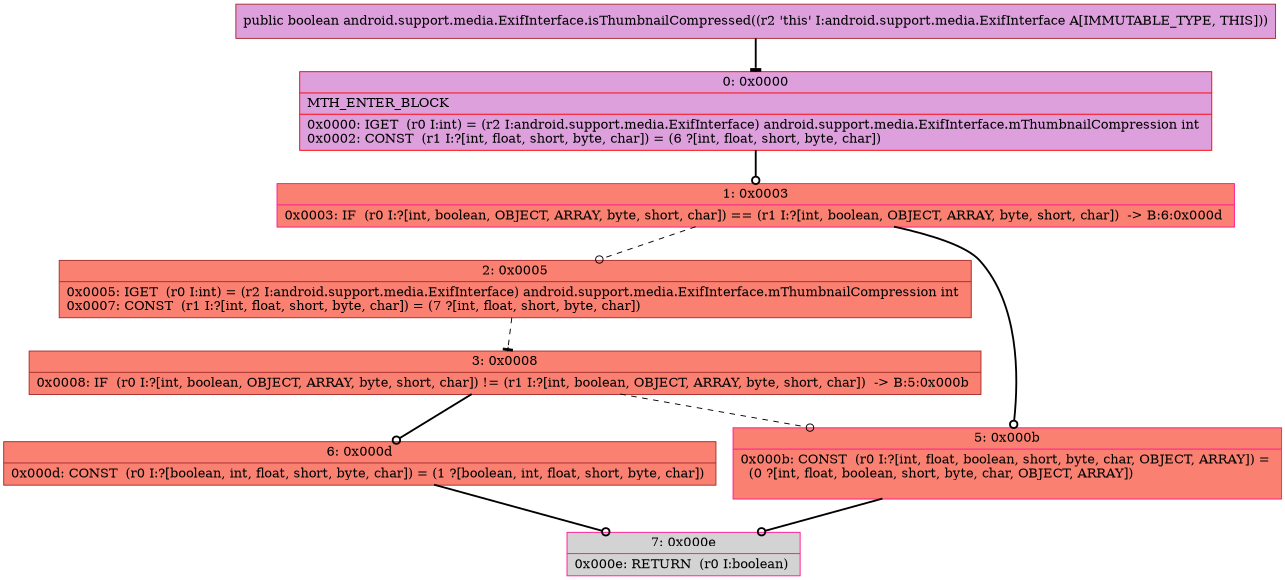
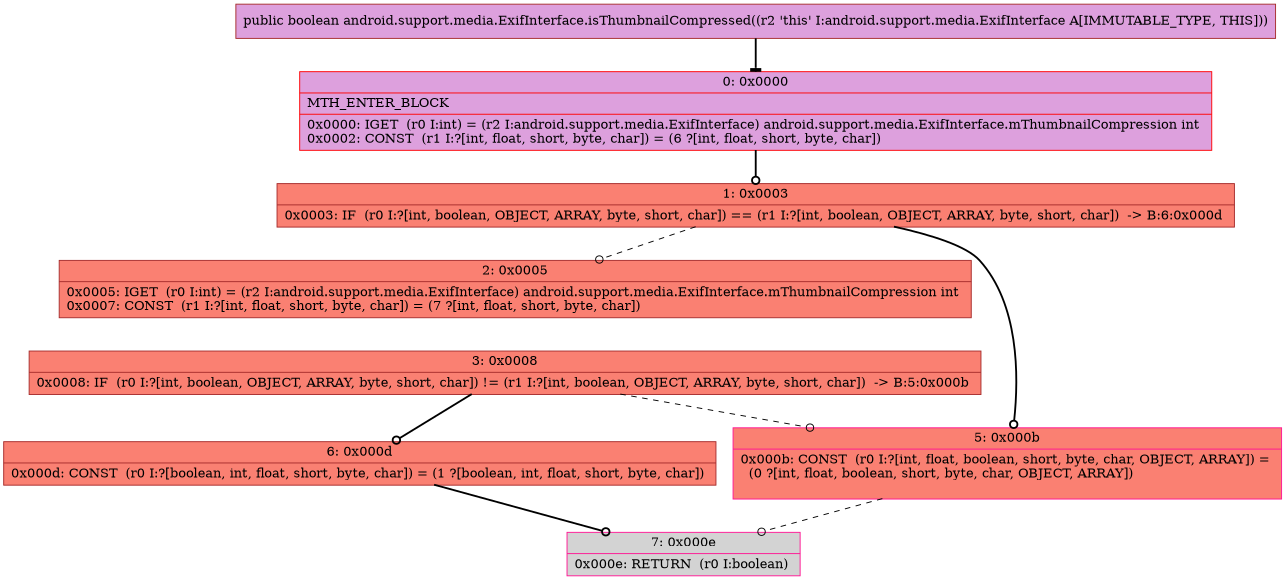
(756, 205) -> (756, 205)
(510, 332) -> none
(824, 515) -> (824, 515)
